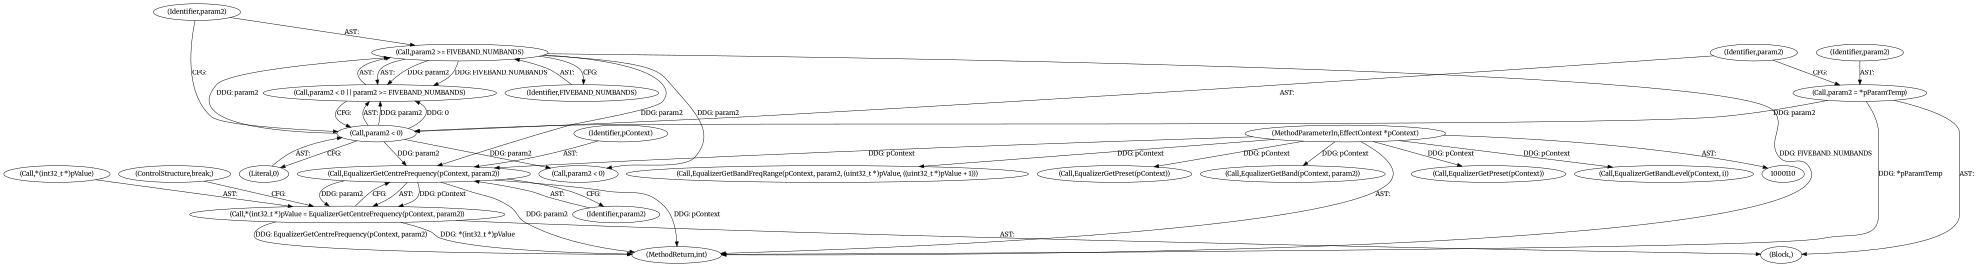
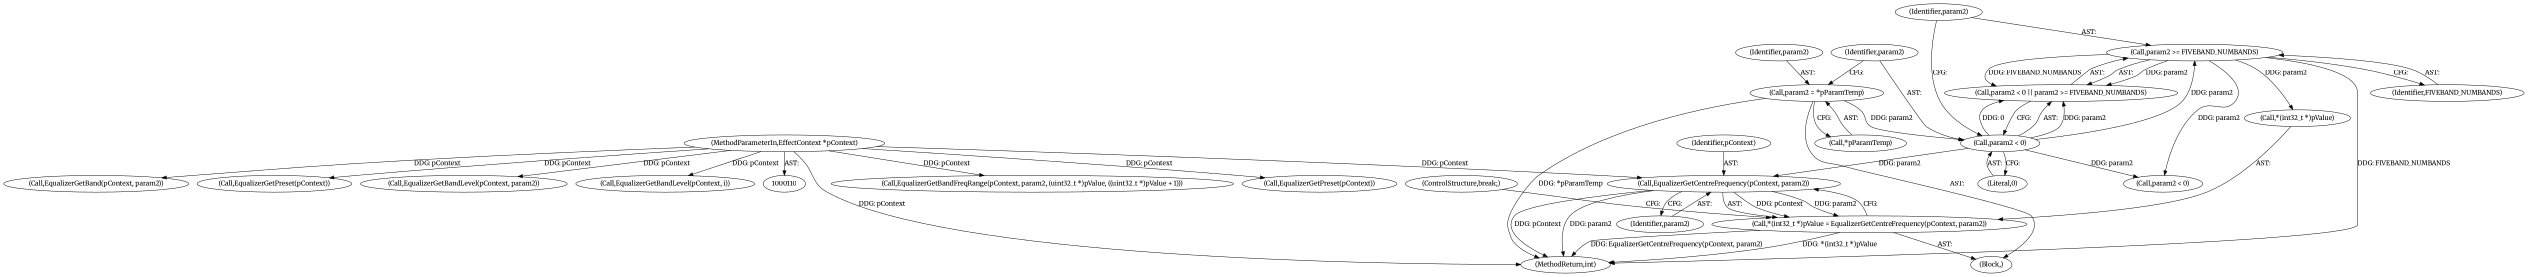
(621, 115) -> (2267, 78)
none -> (1861, 143)
none -> (464, 184)
(1384, 194) -> (882, 204)
